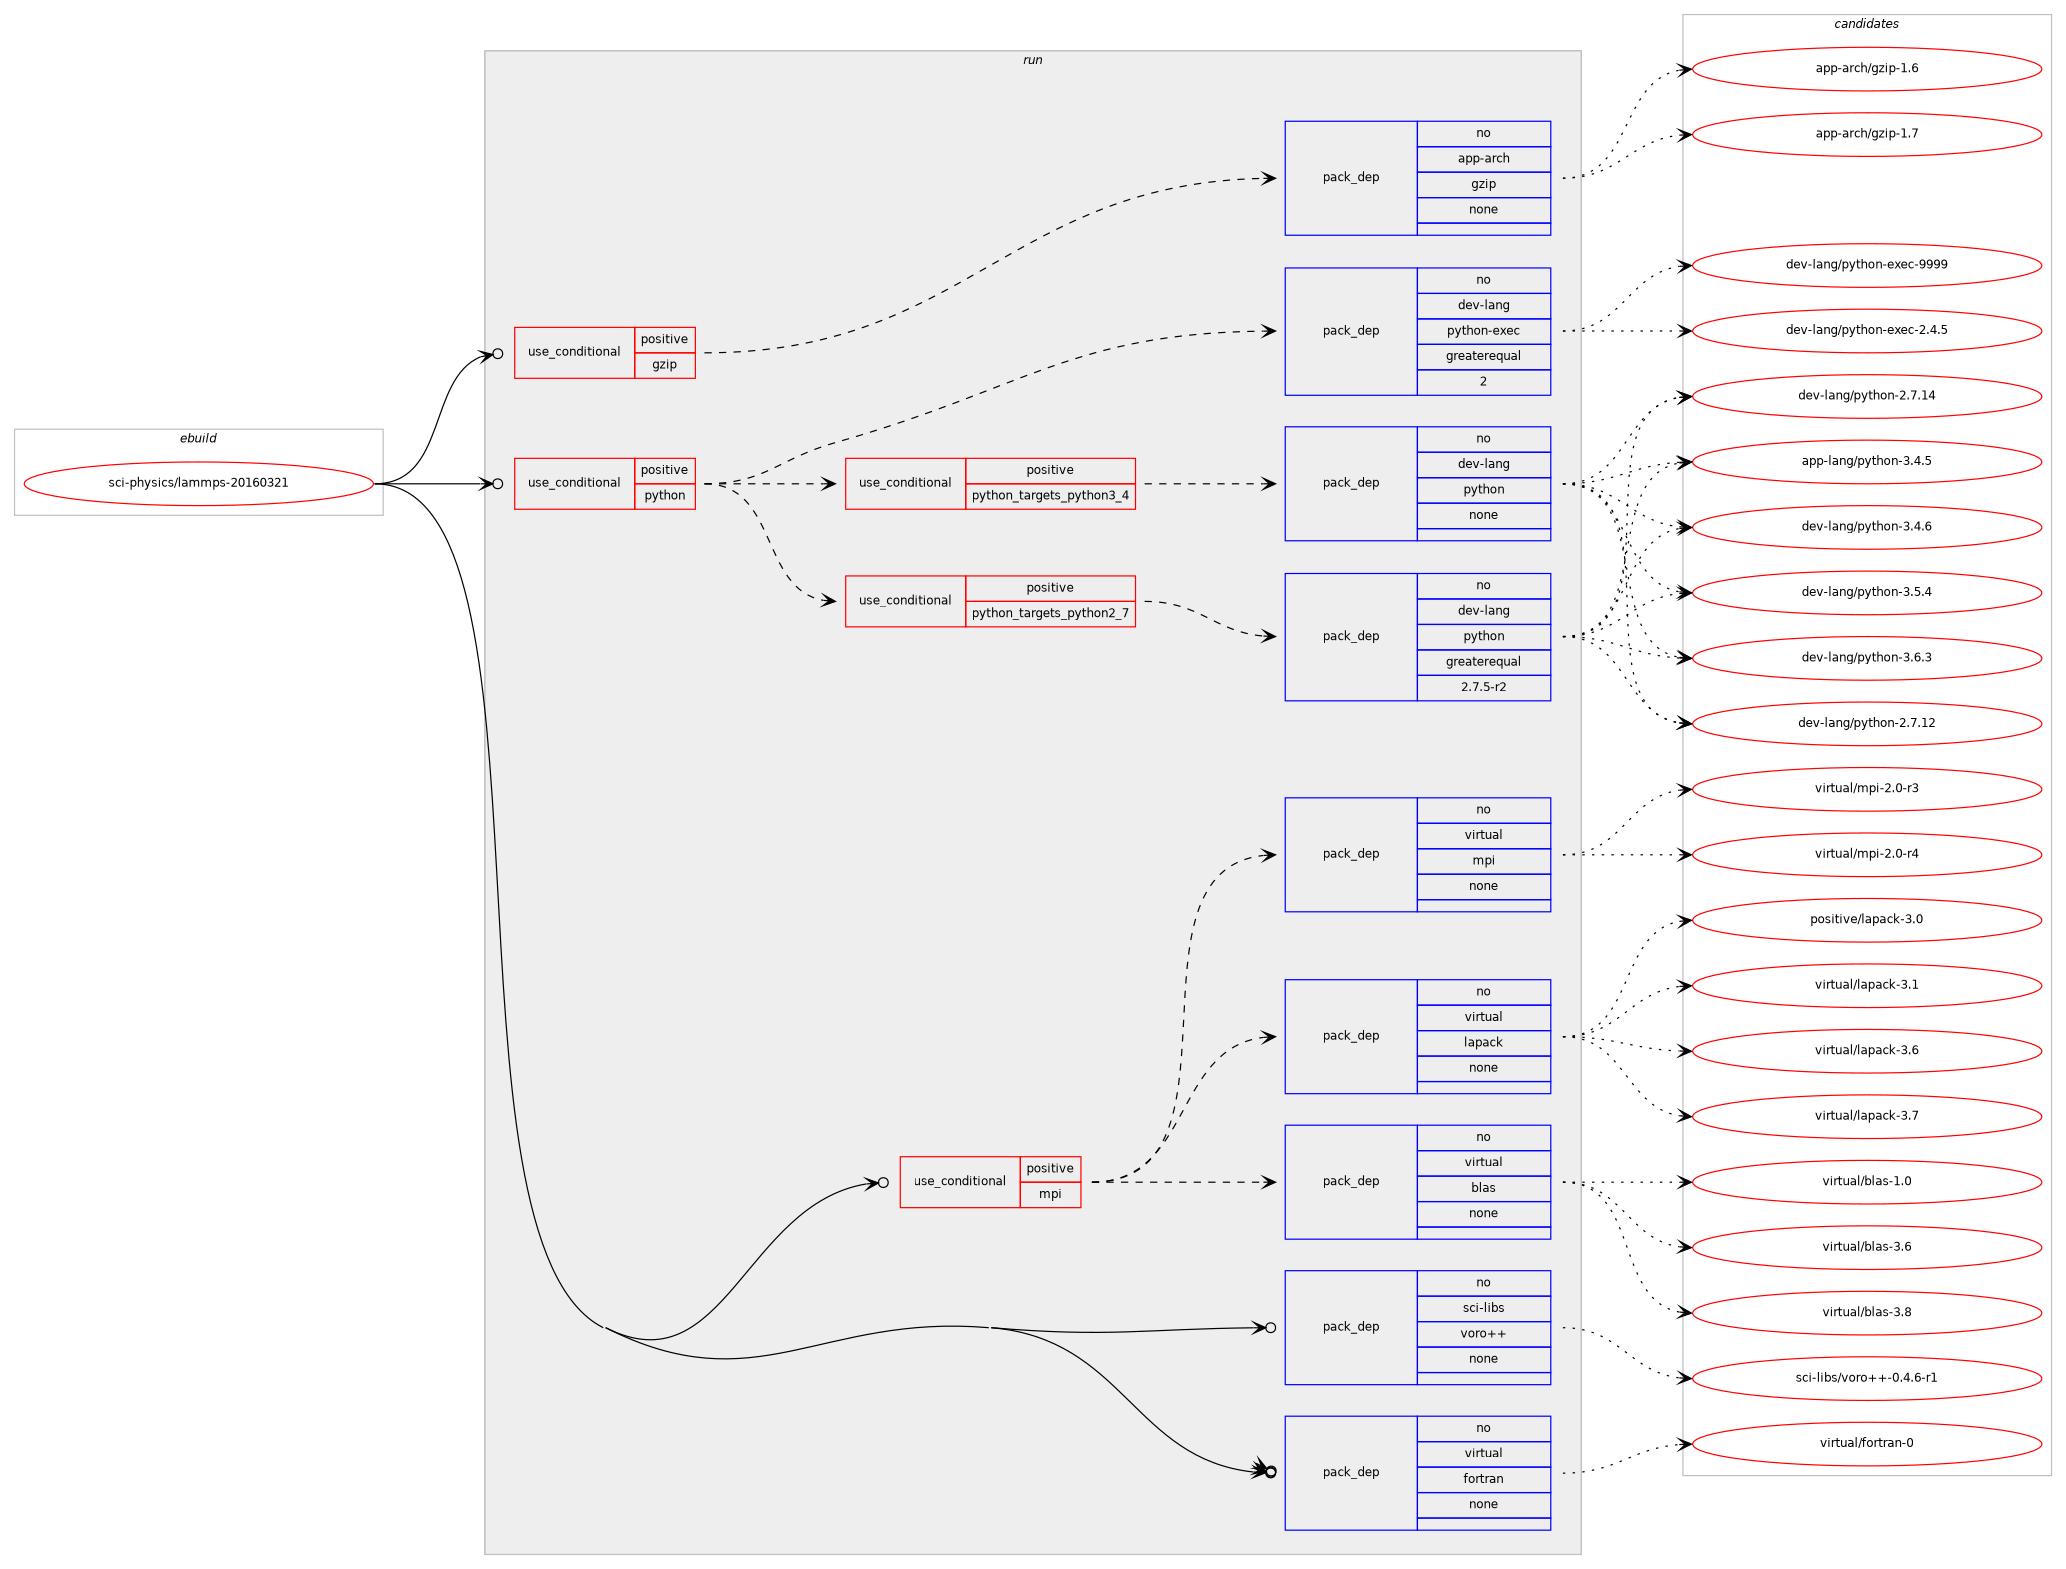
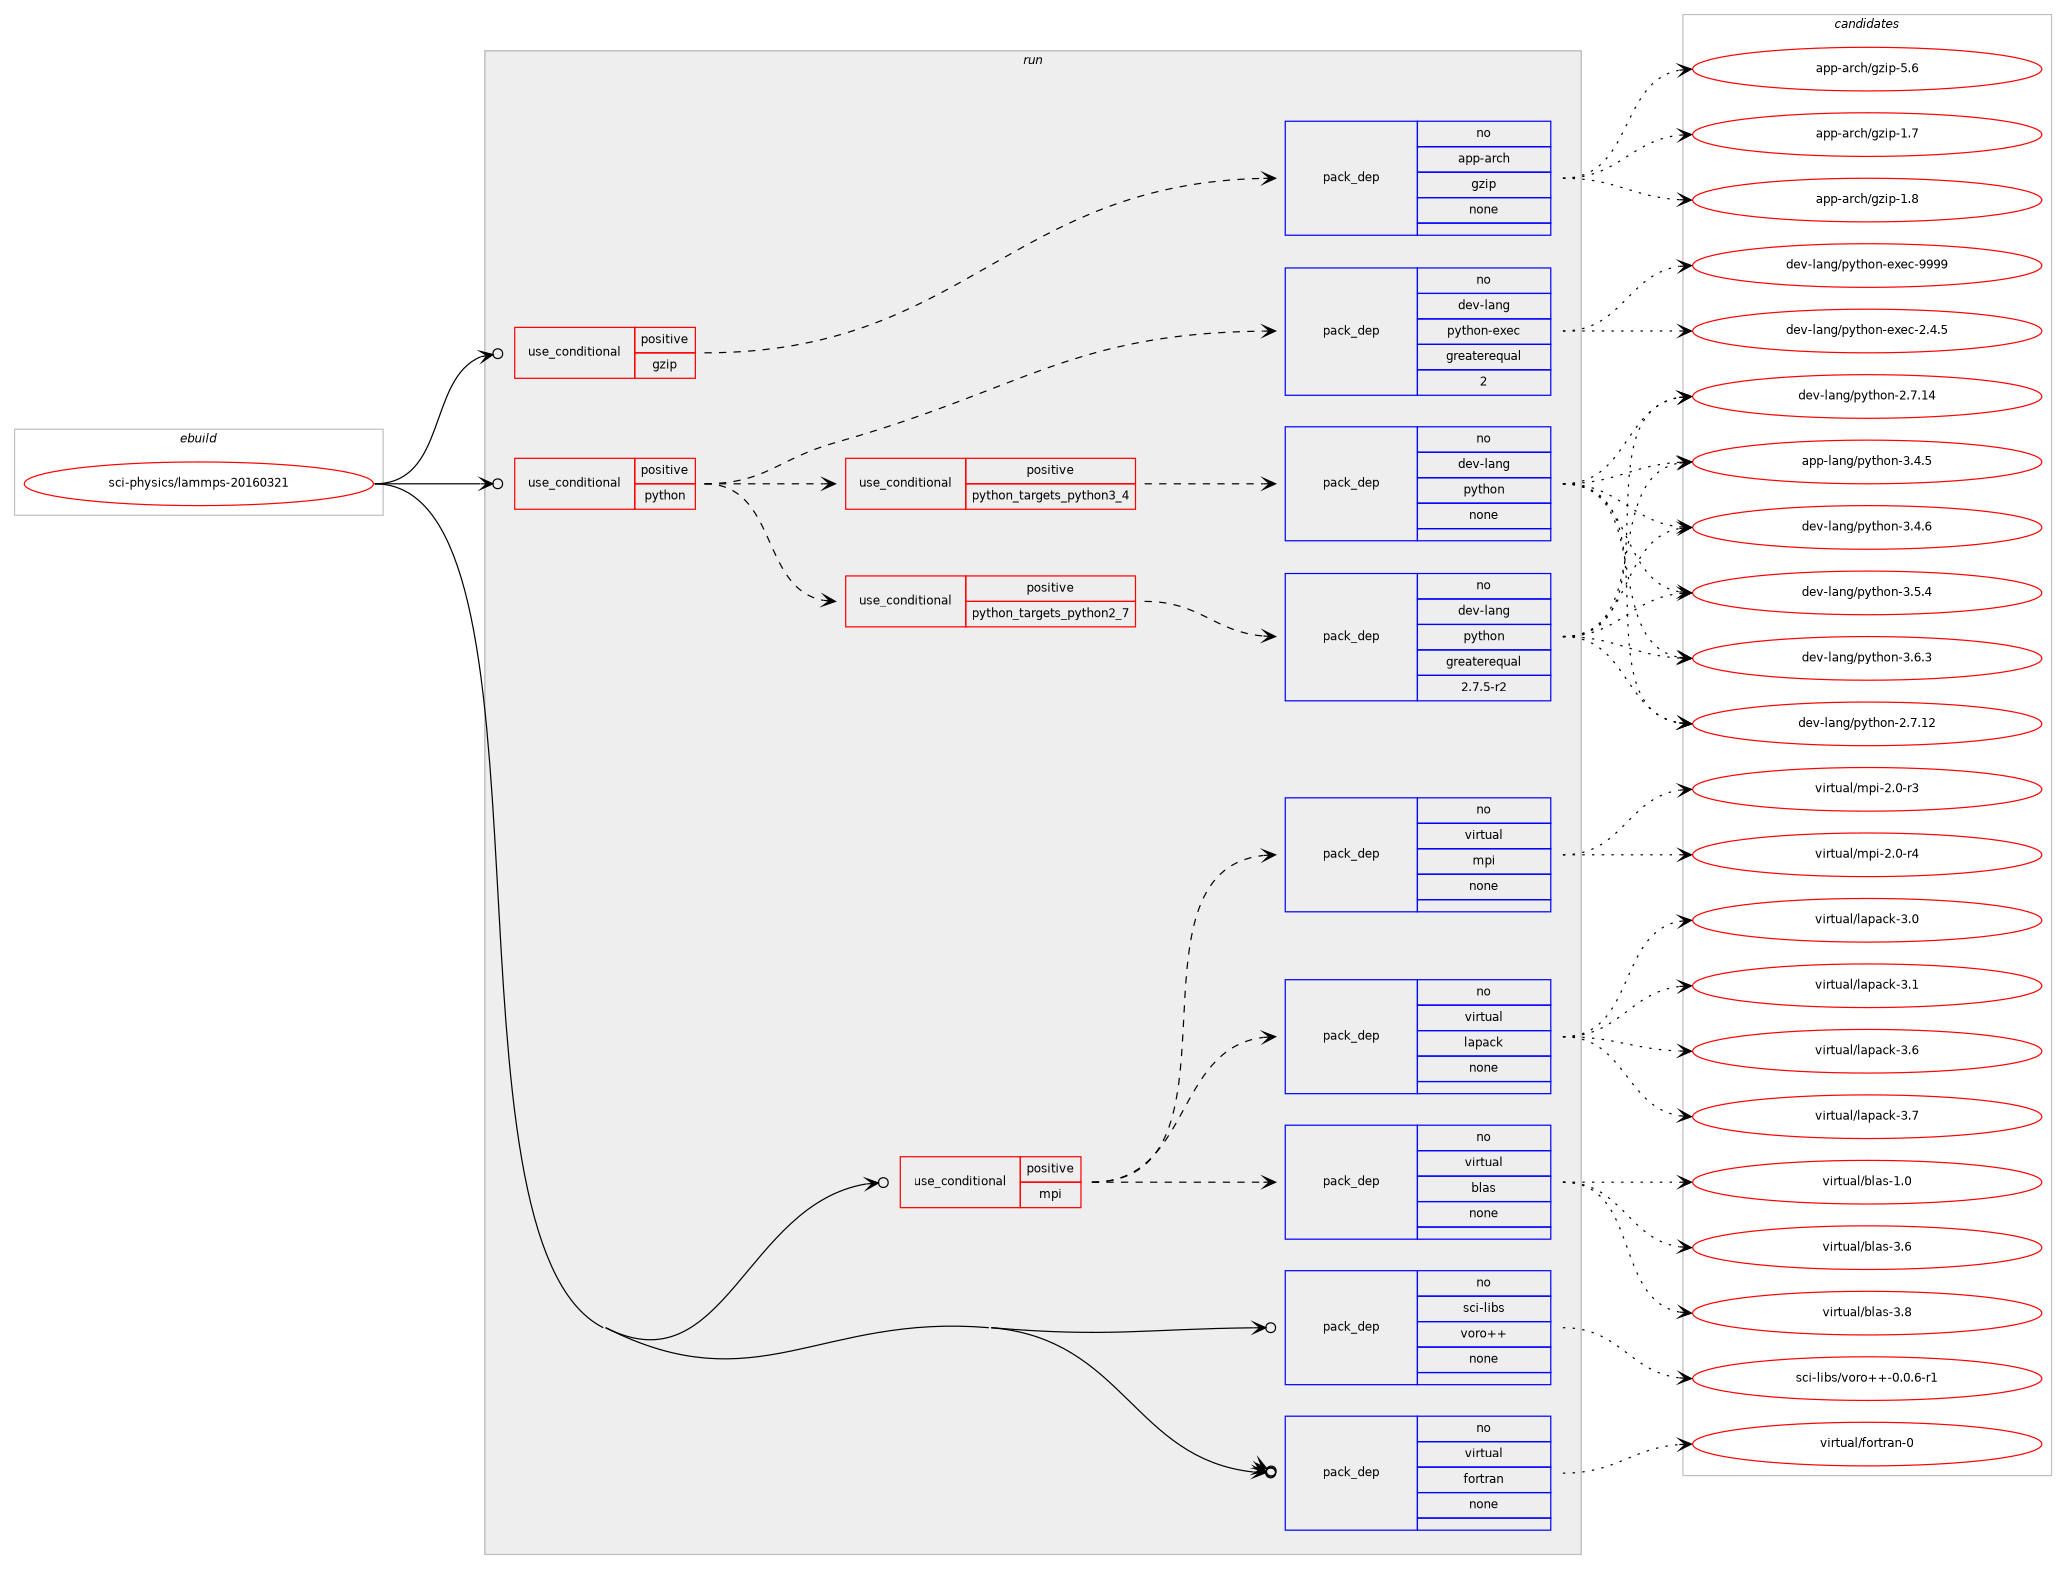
(1867, 69) -> (1867, 69)
none -> (1867, 200)
(1867, 920) -> (1867, 920)
(1867, 1379) -> (1867, 1379)
